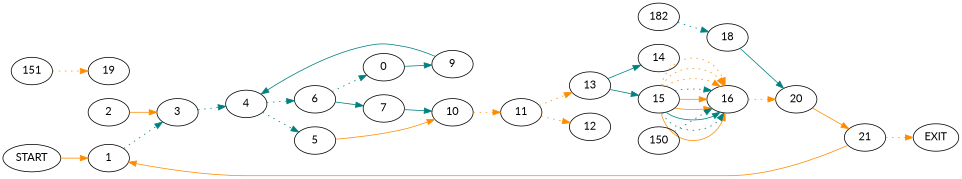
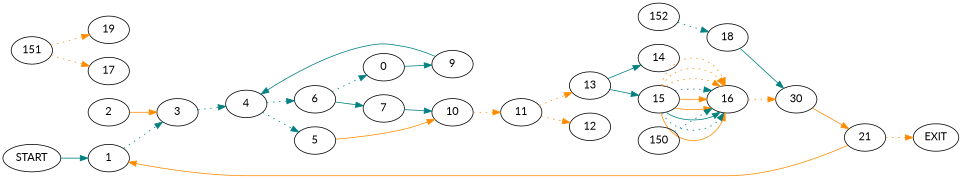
(659, 17) -> (659, 17)
none -> (109, 71)
(796, 99) -> (796, 99)
(70, 158) -> (70, 158)
